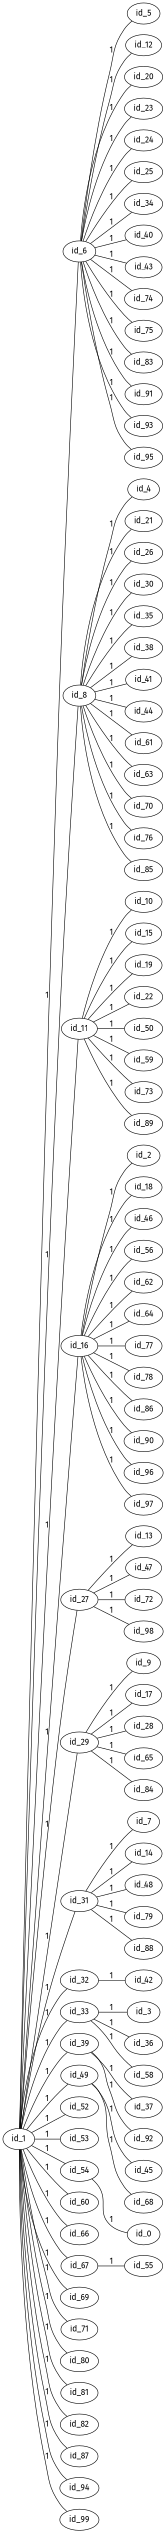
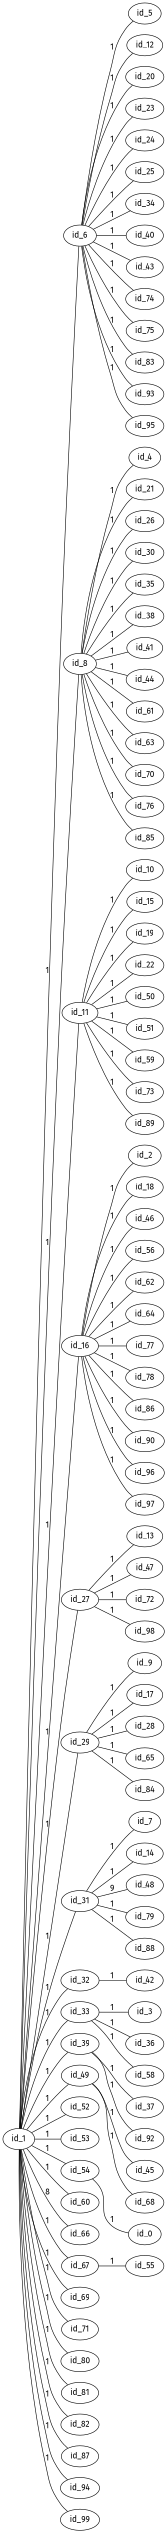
(144, 394) -> none
none -> (145, 1029)
(112, 1889) -> (112, 1889)
(47, 2194) -> (48, 2192)
